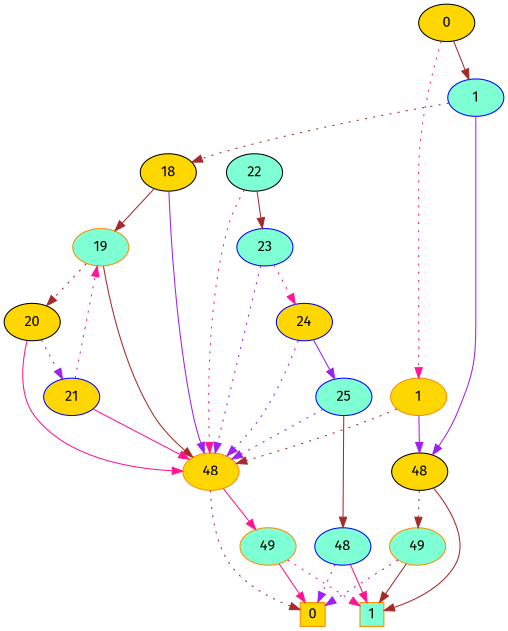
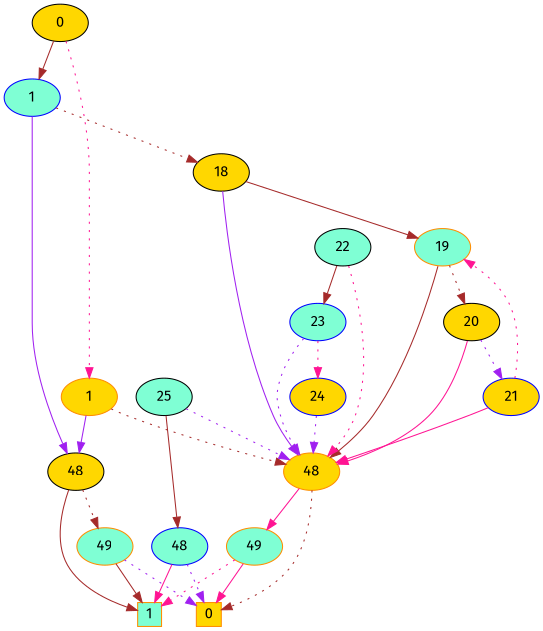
(322, 355) -> none
(344, 397) -> (164, 397)
